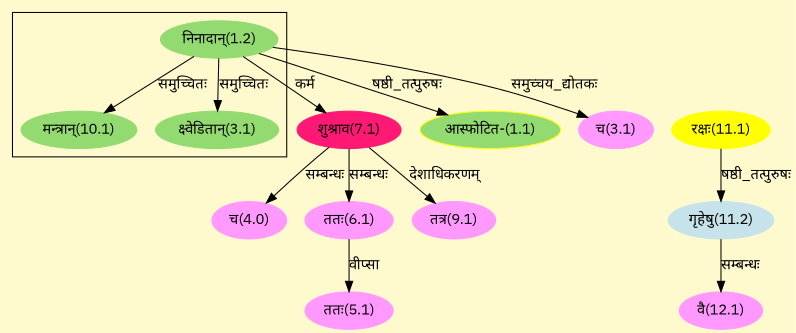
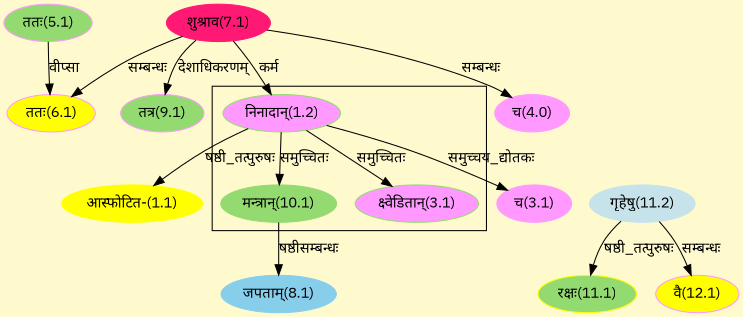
(219, 39) -> (282, 113)
(280, 82) -> (250, 63)
(217, 130) -> (417, 204)
(490, 130) -> (132, 204)
(721, 130) -> (587, 294)
(721, 170) -> (604, 241)
(349, 220) -> (51, 113)
(454, 220) -> (162, 113)
(349, 260) -> (49, 63)
none -> (279, 294)
(349, 311) -> (48, 23)
(721, 311) -> (697, 294)
